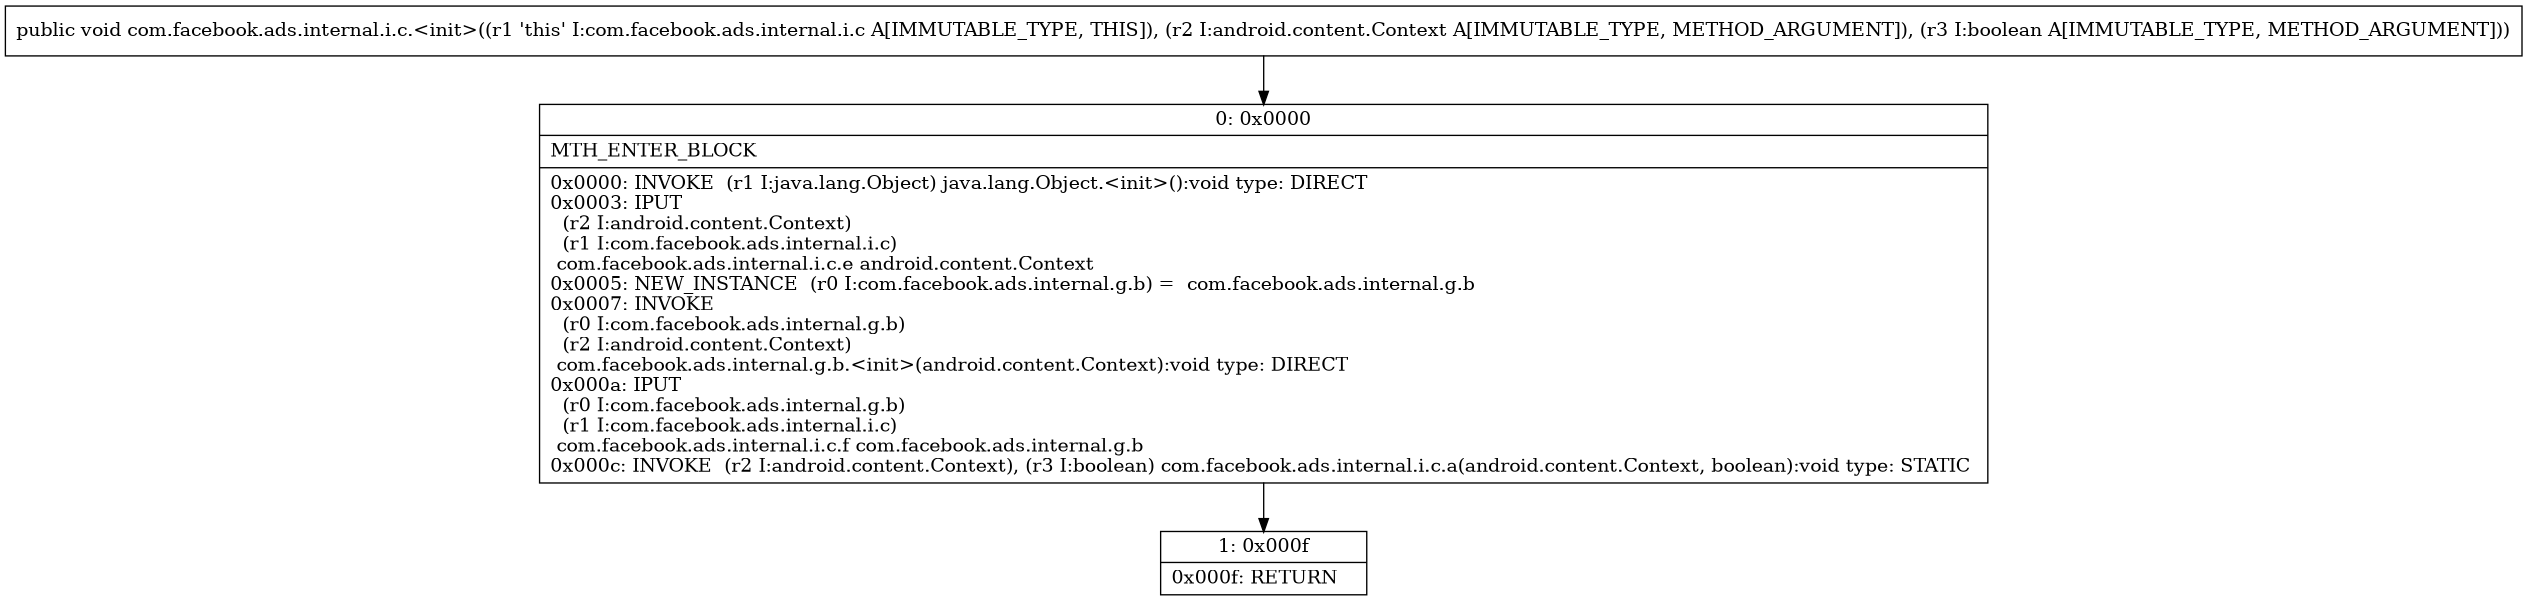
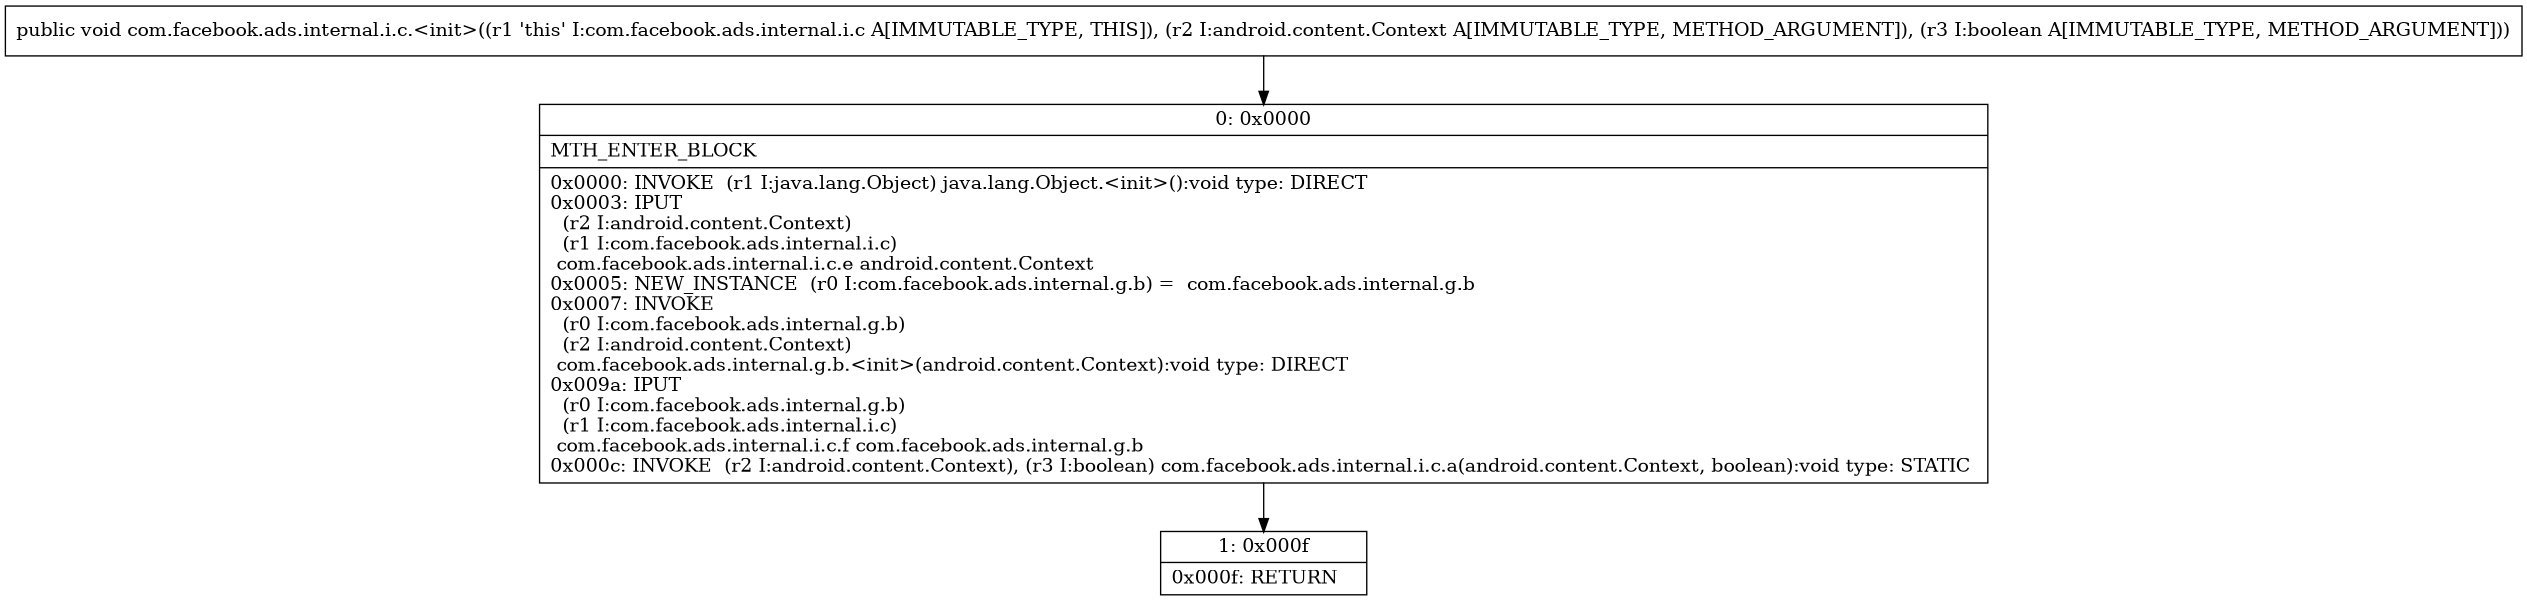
(622, 385) -> (622, 385)
